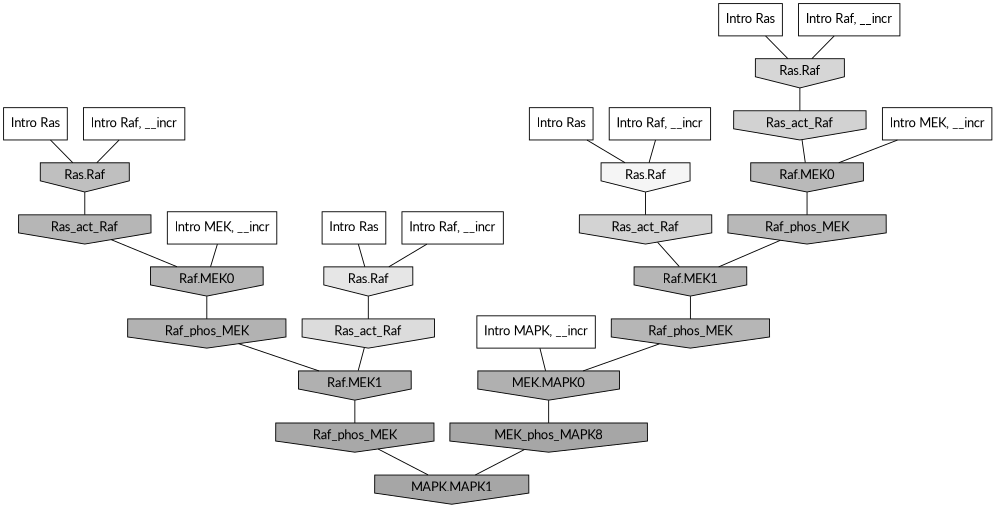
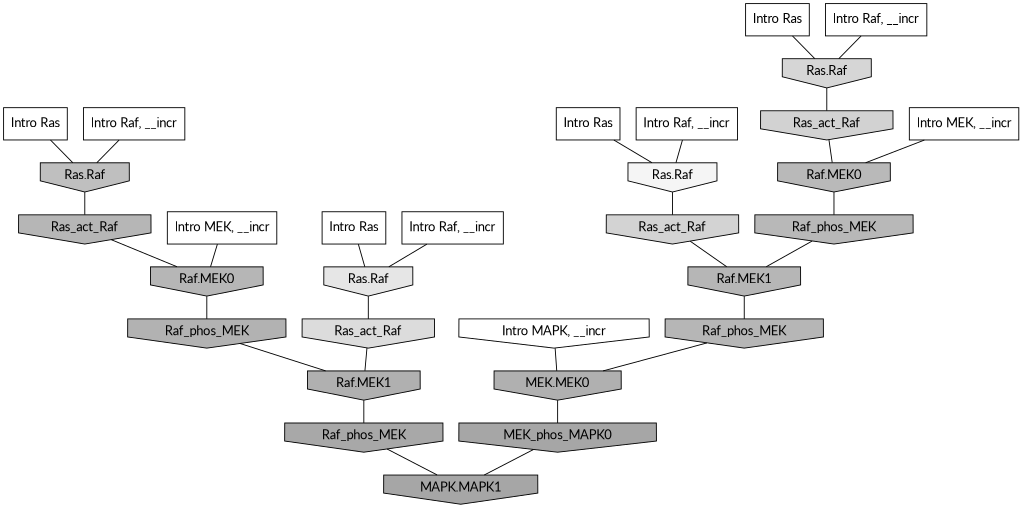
(536, 332) -> (554, 332)
(549, 384) -> (558, 384)
(549, 436) -> (558, 436)
